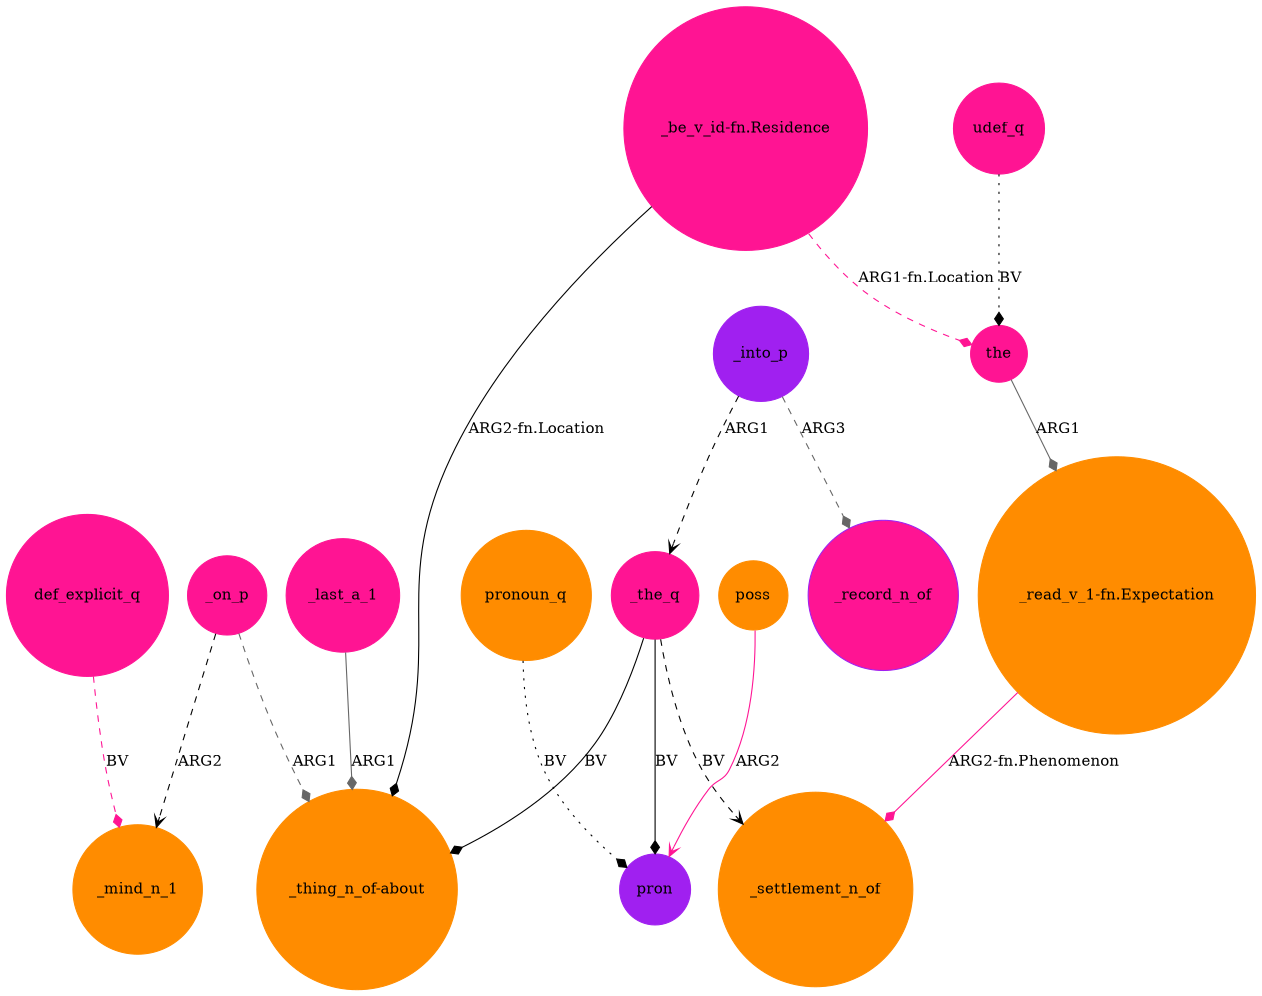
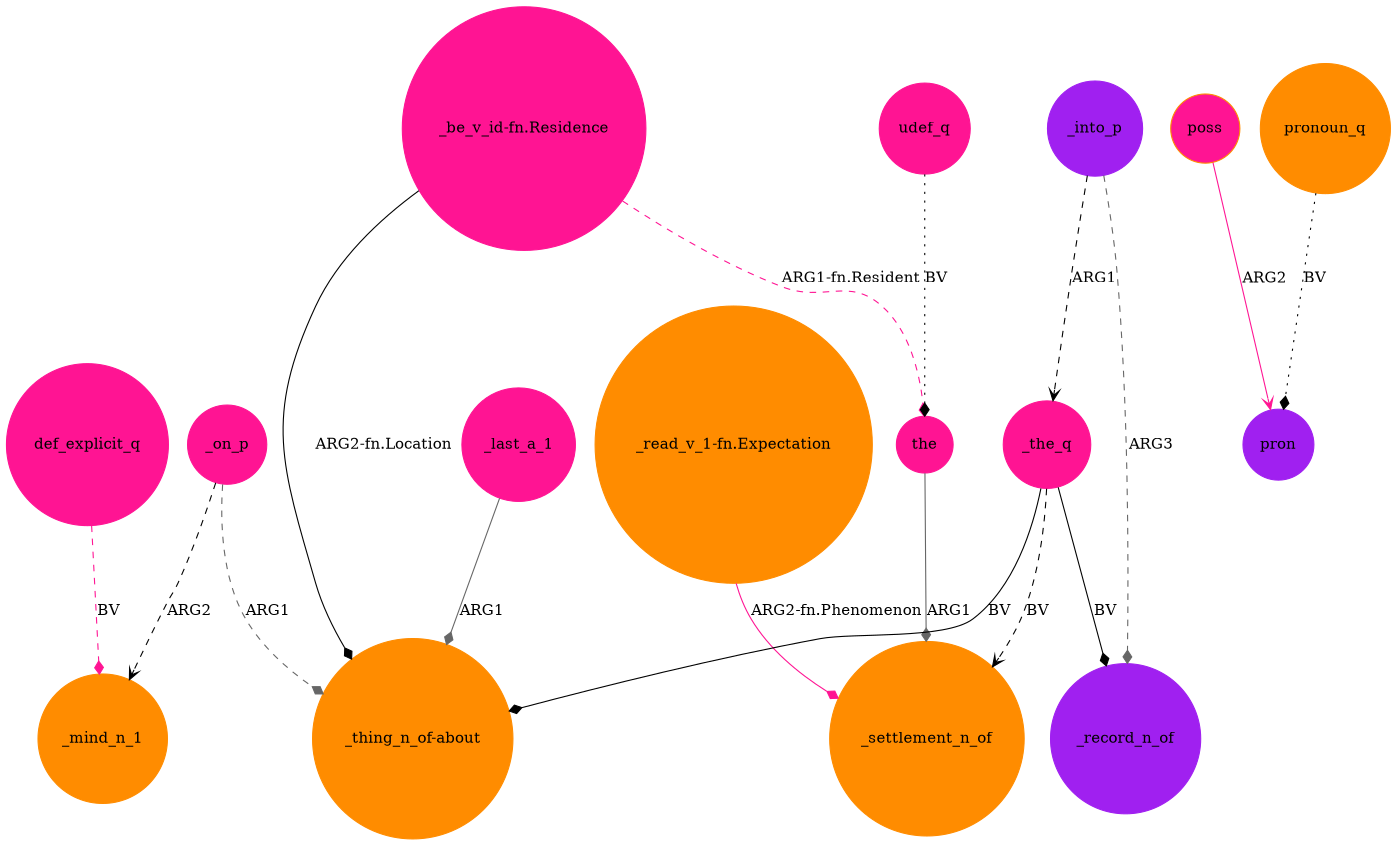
(926, 278) -> (851, 278)
(1031, 419) -> (926, 551)
(753, 595) -> (1205, 129)
(883, 595) -> (1126, 739)
(655, 740) -> (1081, 570)
